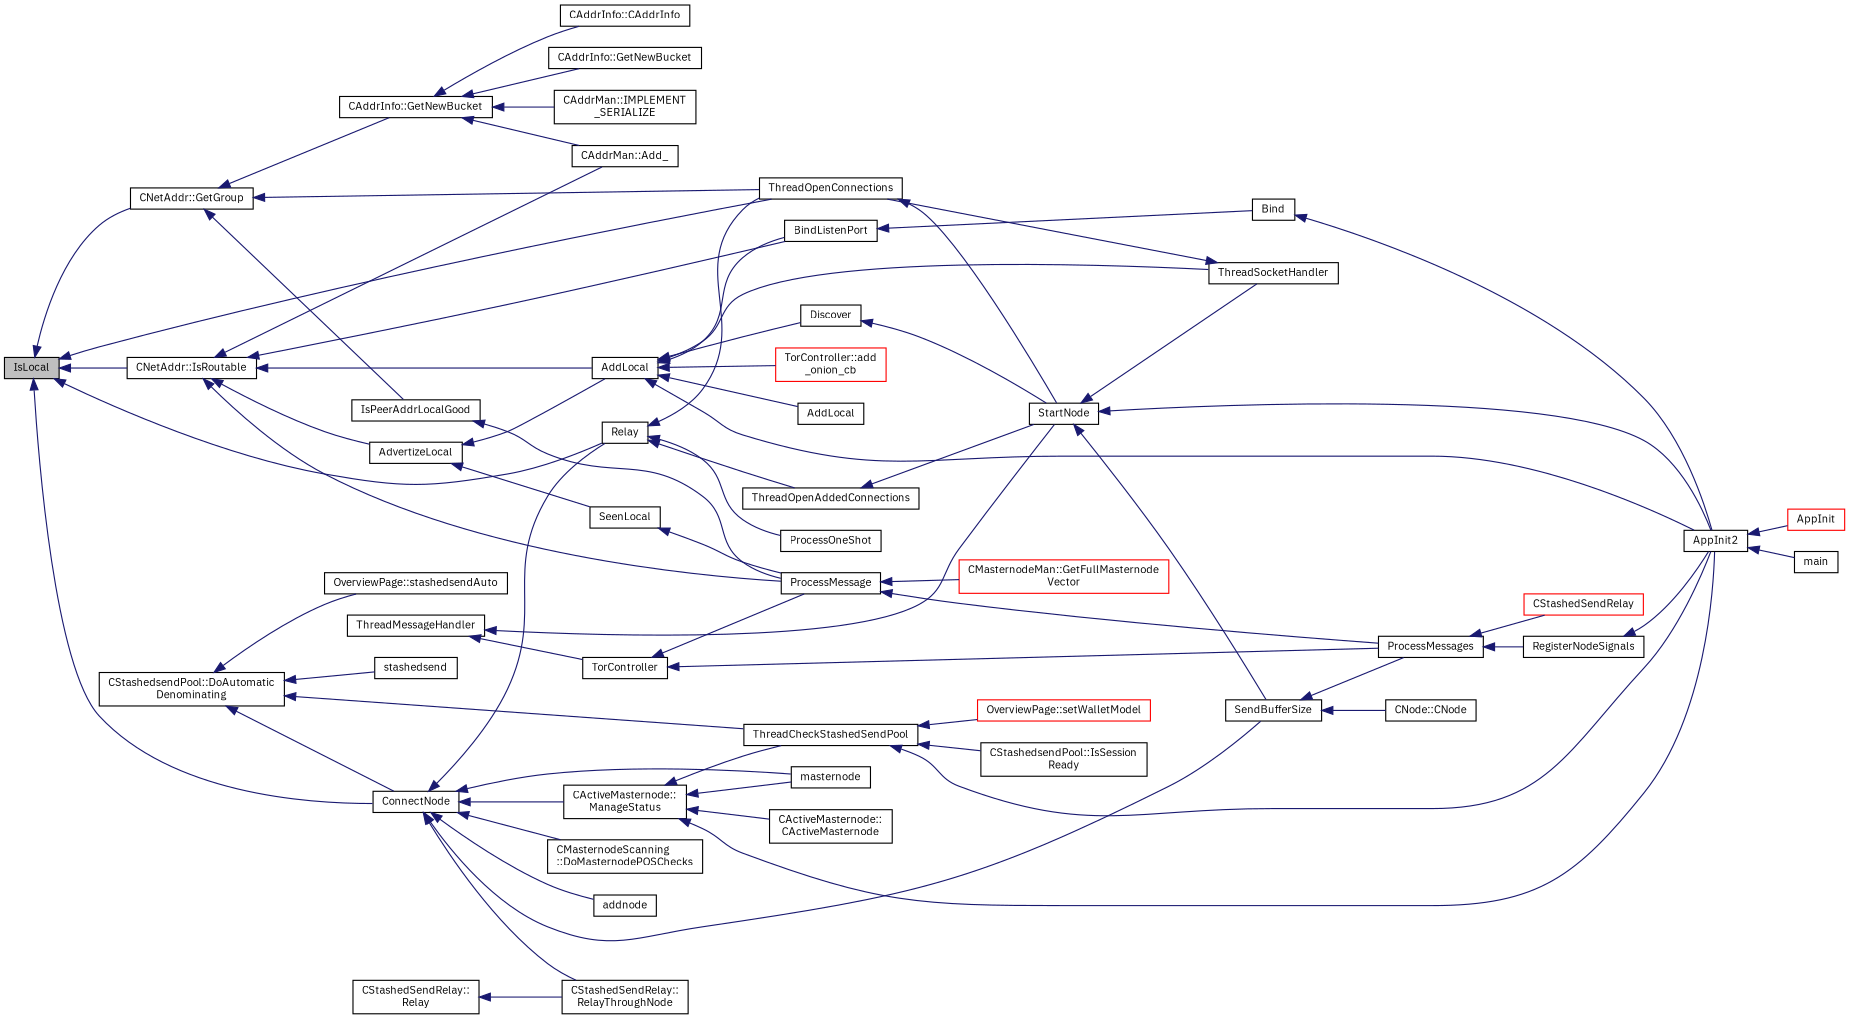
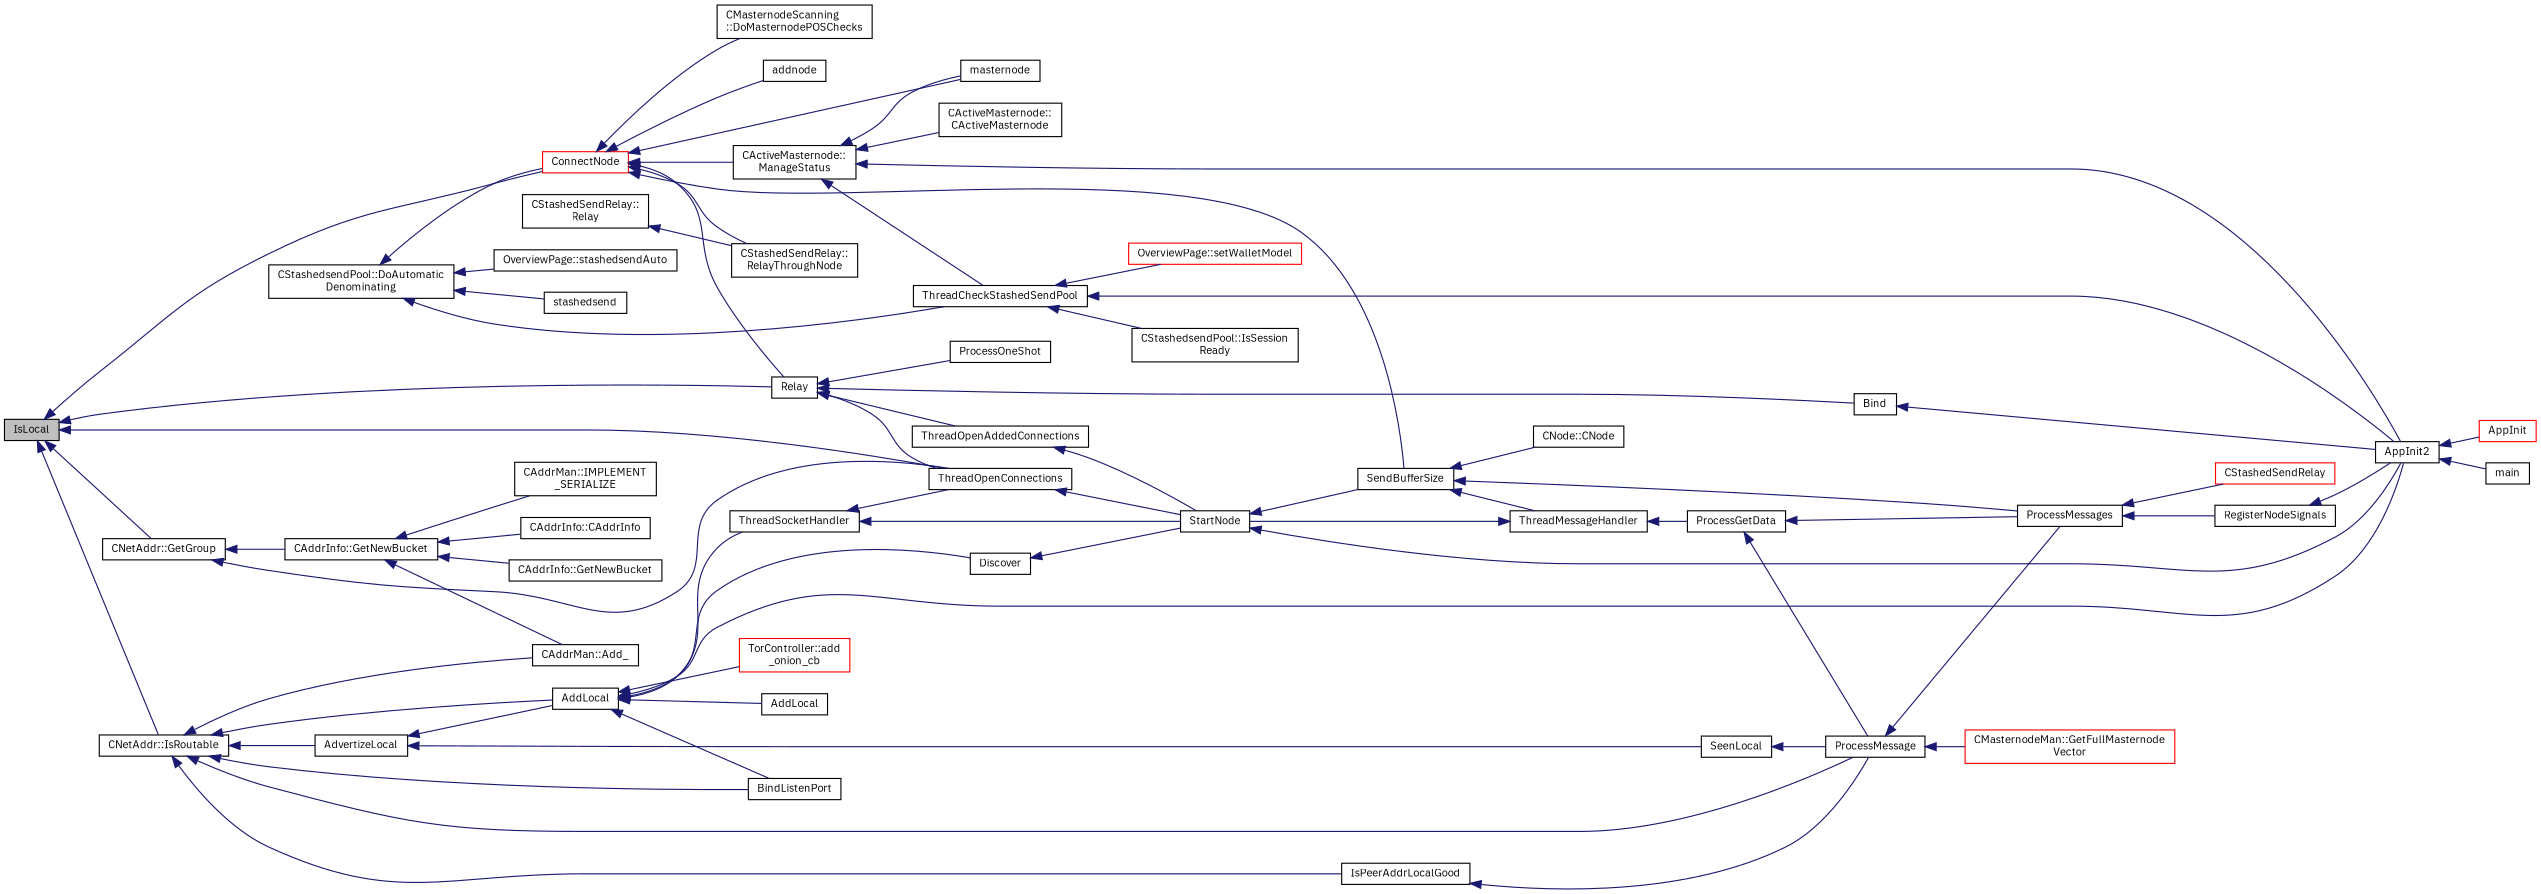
(1070, 219) -> (1341, 394)
(303, 304) -> (741, 874)
(1174, 340) -> (1026, 521)
none -> (1498, 502)
(625, 668) -> (1736, 521)
(416, 802) -> (586, 162)
